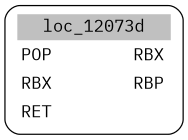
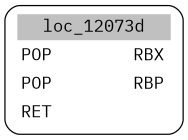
(93, 84) -> (93, 84)
